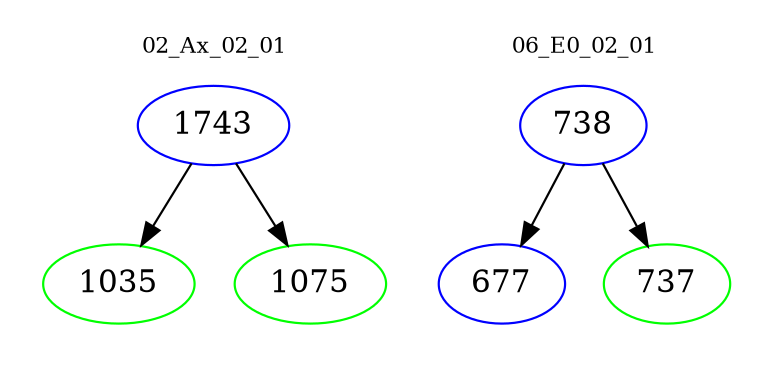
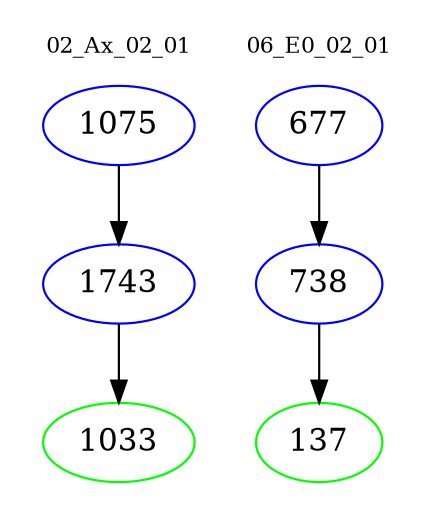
(548, 194) -> (319, 194)
(256, 195) -> (119, 194)
(119, 284) -> (119, 442)
(310, 284) -> (119, 125)
(667, 284) -> (319, 442)
